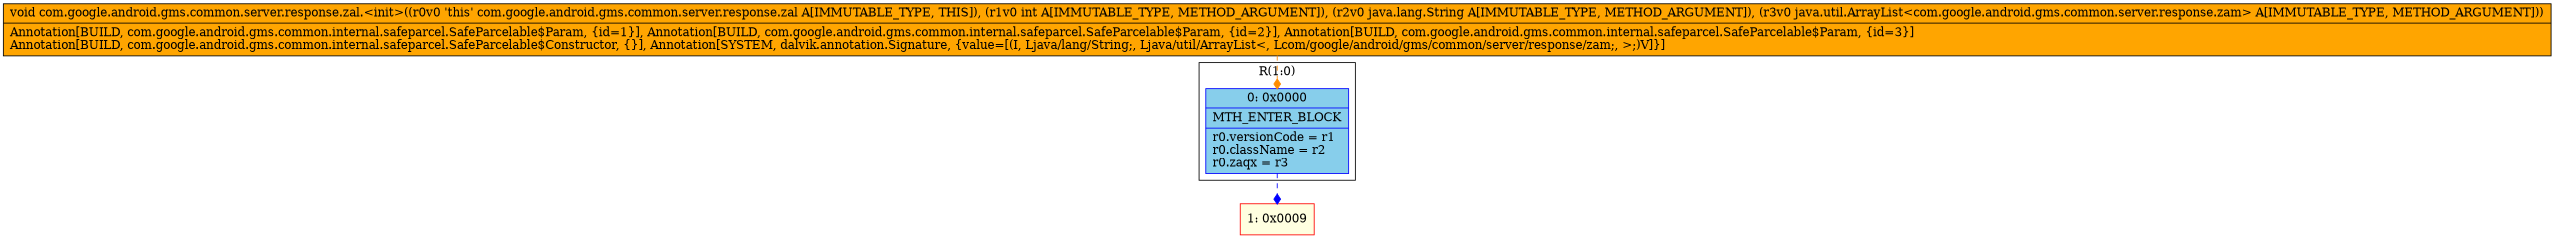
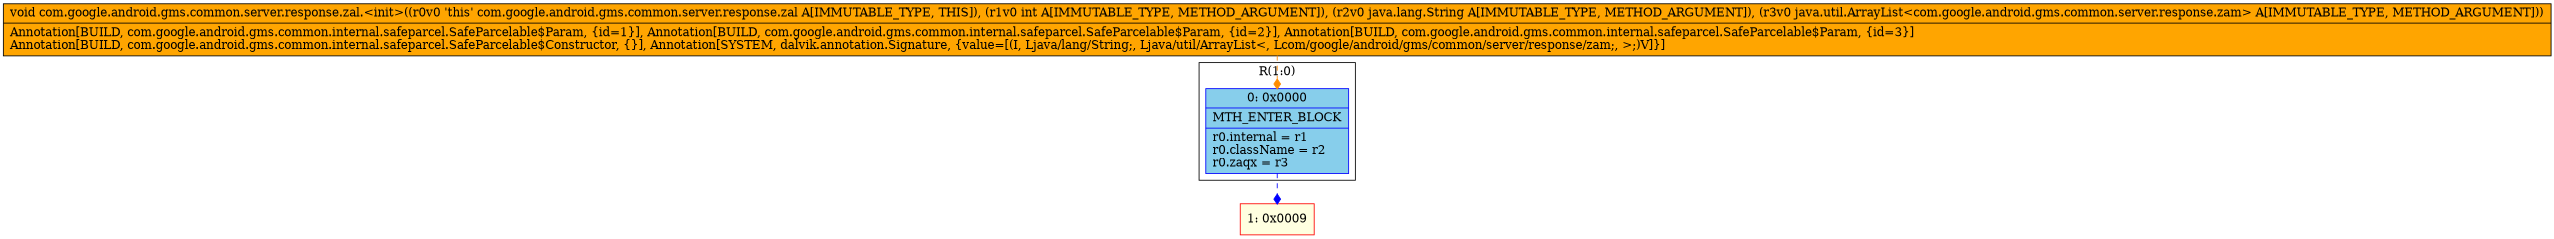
(1274, 138) -> (1260, 138)
